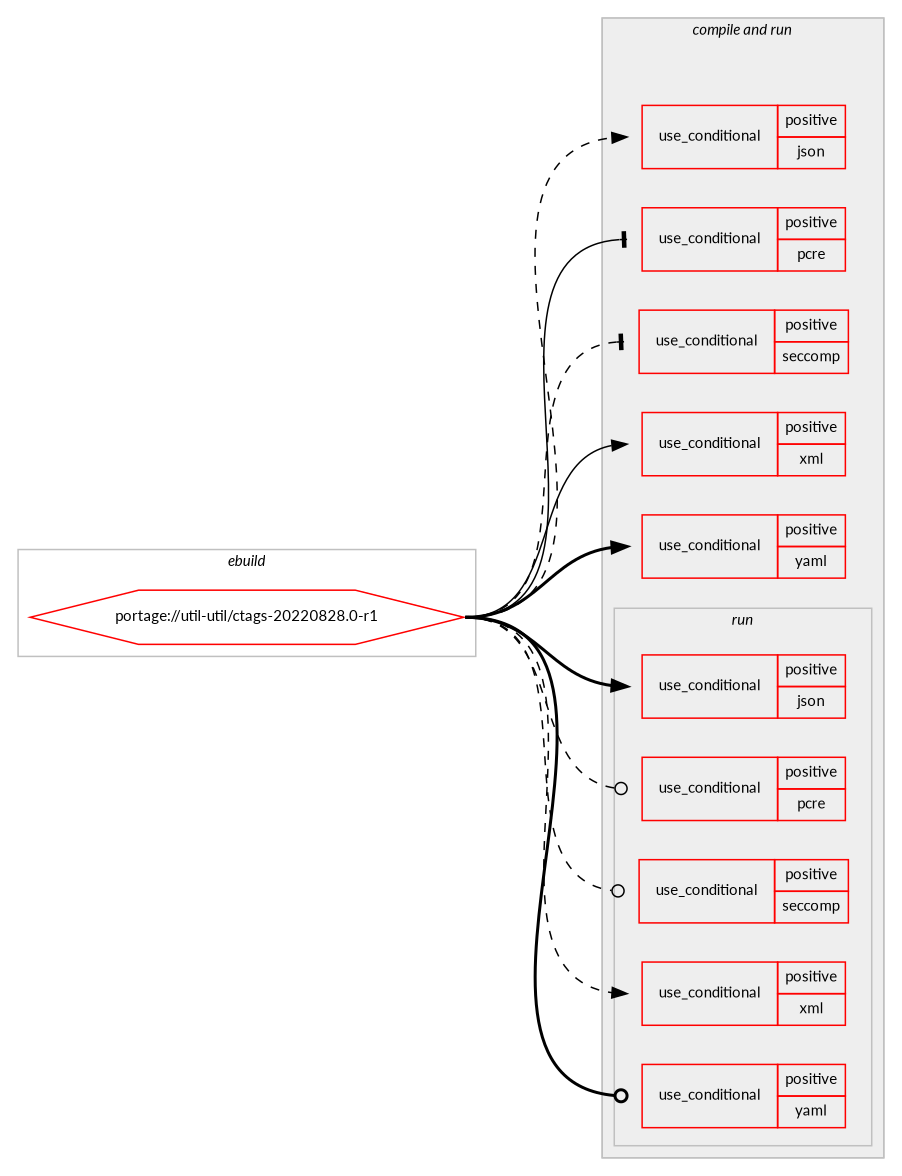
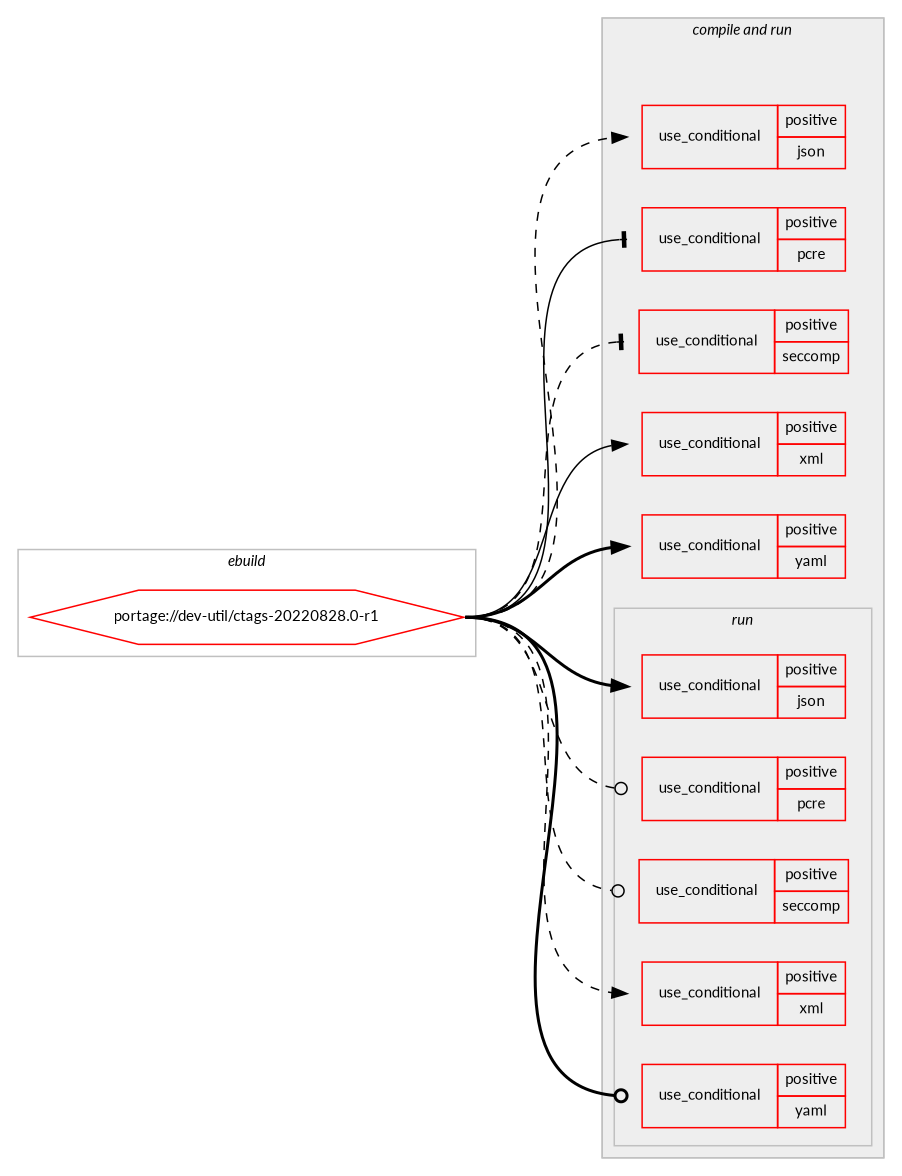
(247, 617) -> (247, 617)
